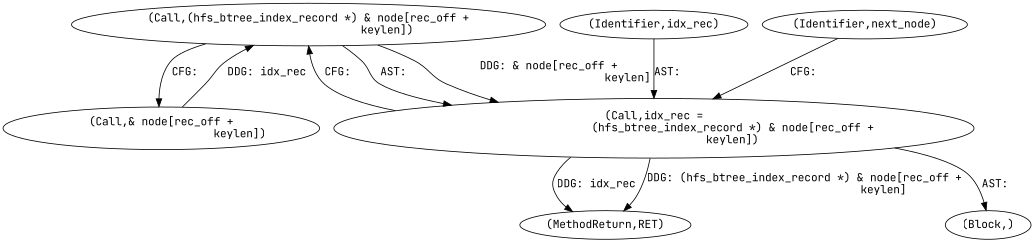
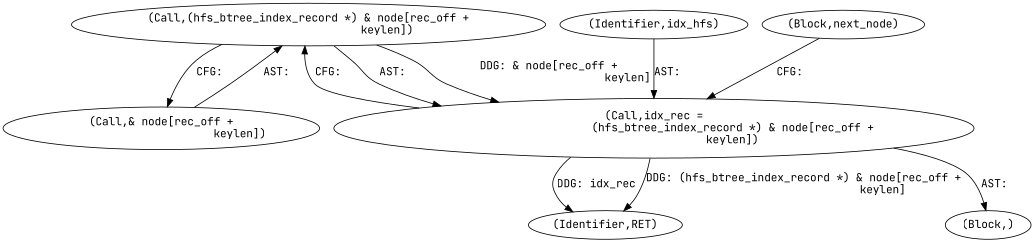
(654, 25) -> (654, 25)
(865, 25) -> (843, 25)
(267, 72) -> (280, 72)
(605, 225) -> (605, 225)
